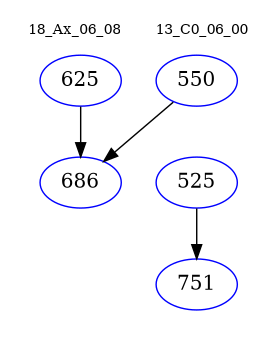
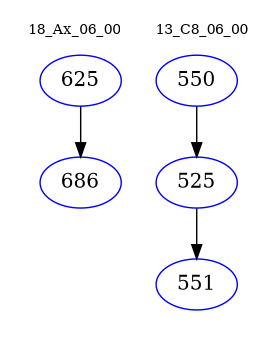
(75, 30) -> (75, 30)
(202, 30) -> (202, 30)
(154, 118) -> (197, 125)
(197, 284) -> (197, 284)
